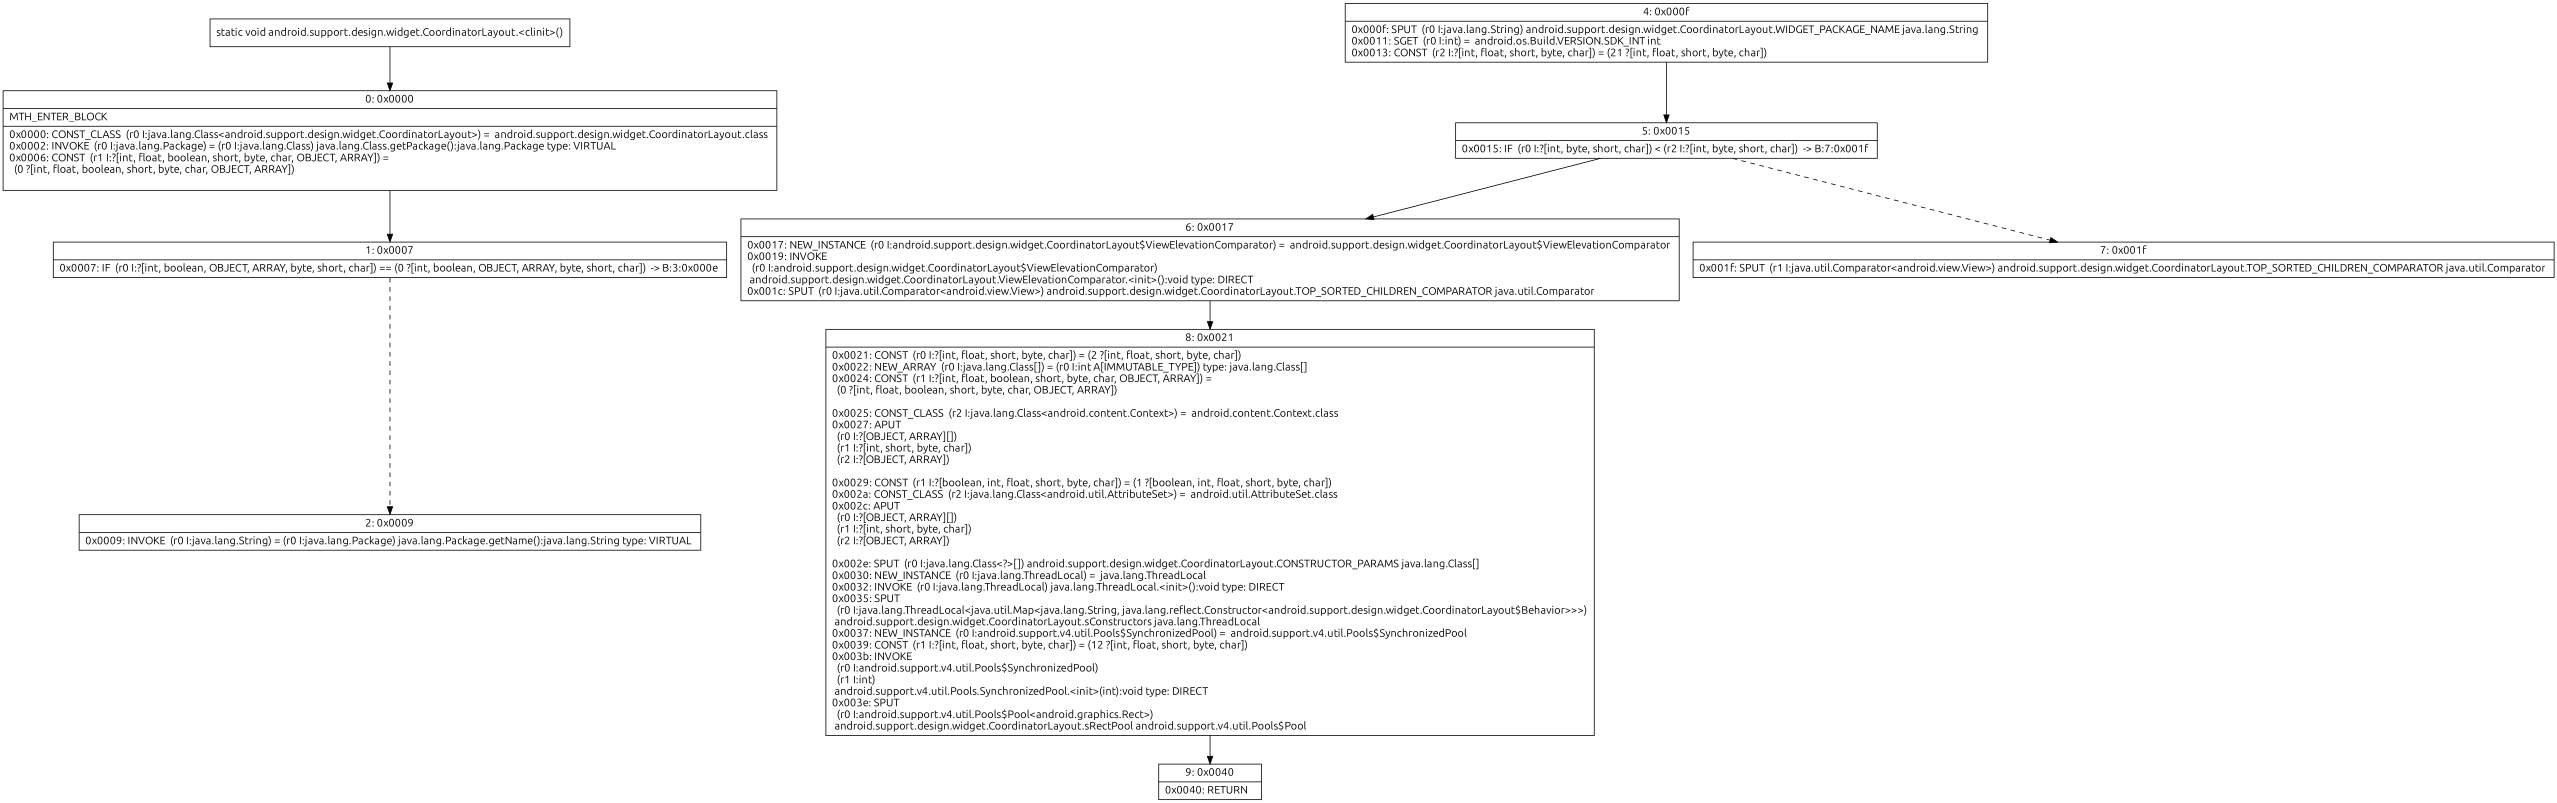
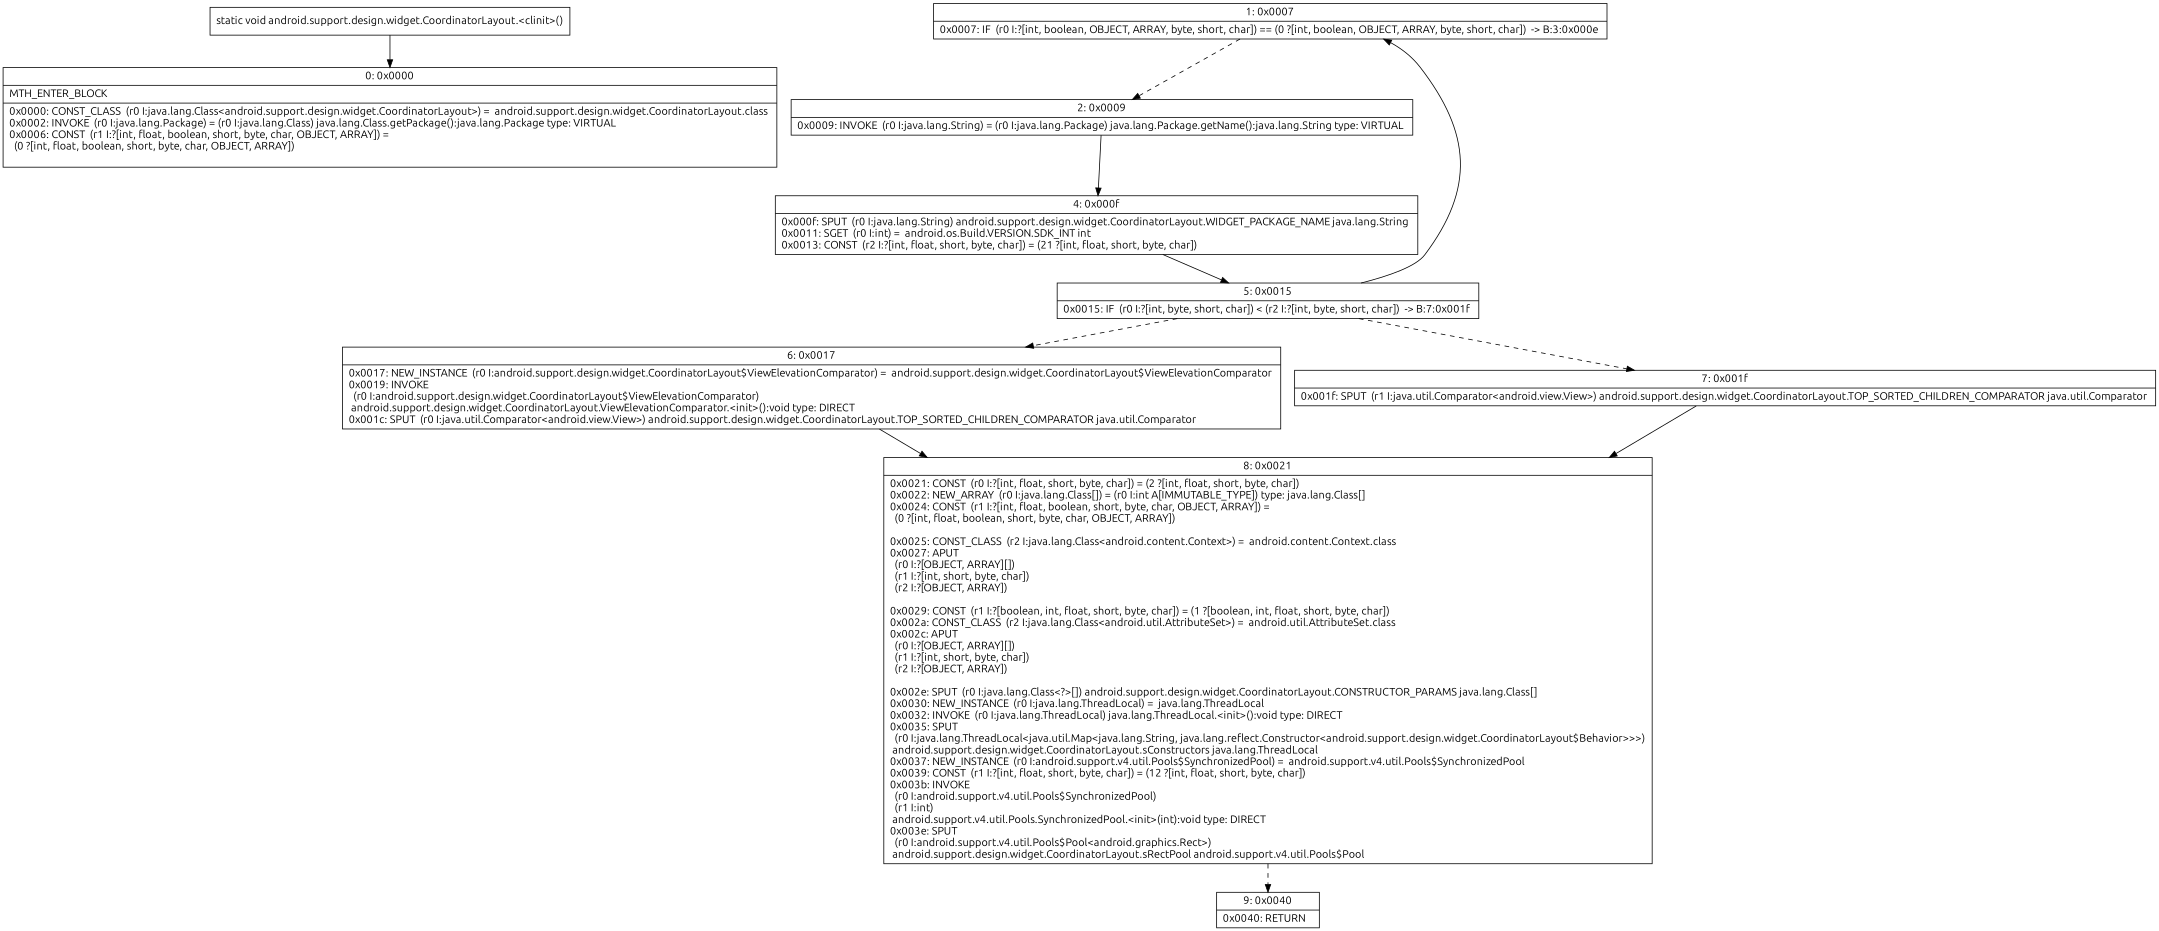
none -> (1100, 162)
(1487, 188) -> (1105, 332)
(390, 212) -> (1459, 176)
none -> (1656, 430)
(1210, 746) -> (1268, 874)
